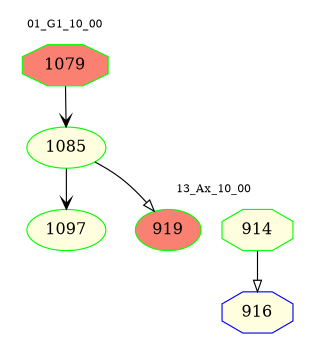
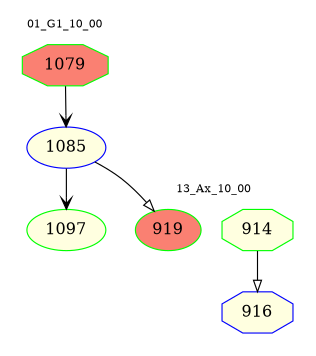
(66, 148) -> (66, 148)
